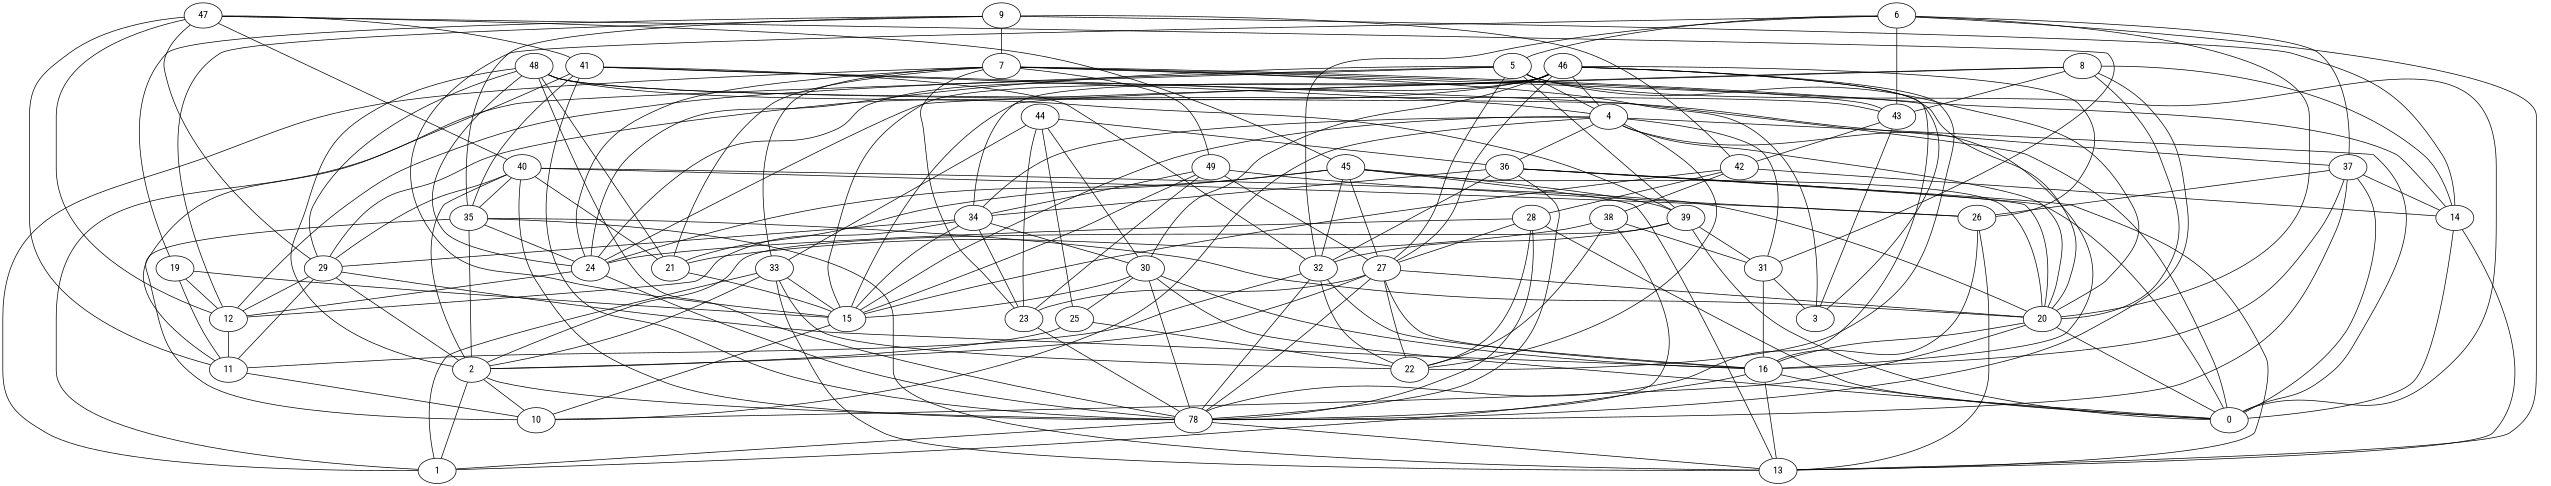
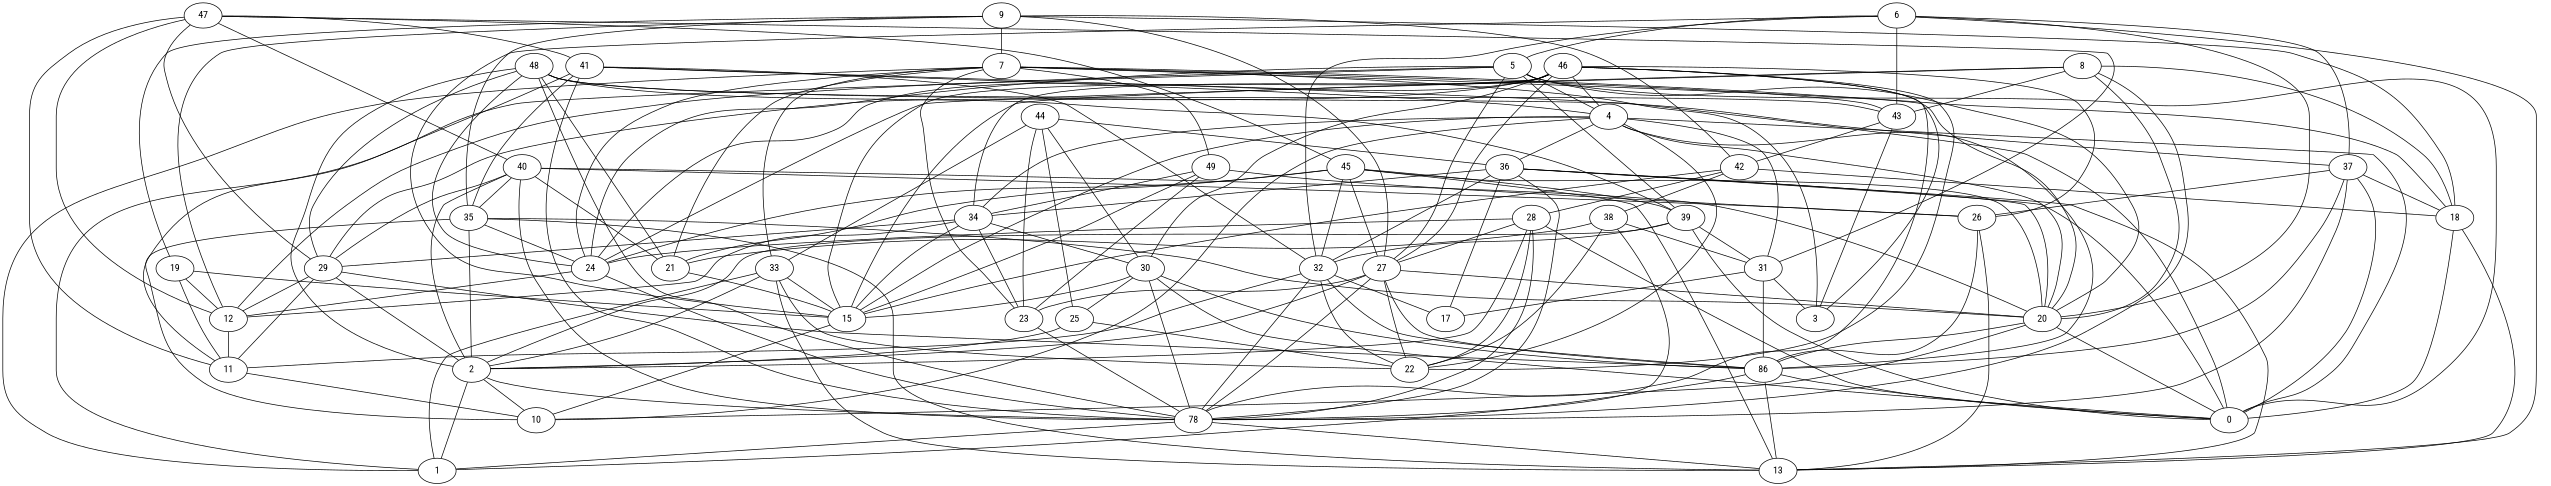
(1296, 218) -> (1248, 65)
(2455, 218) -> (2455, 218)
none -> (1446, 319)
none -> (985, 361)
(1763, 370) -> (1763, 370)
